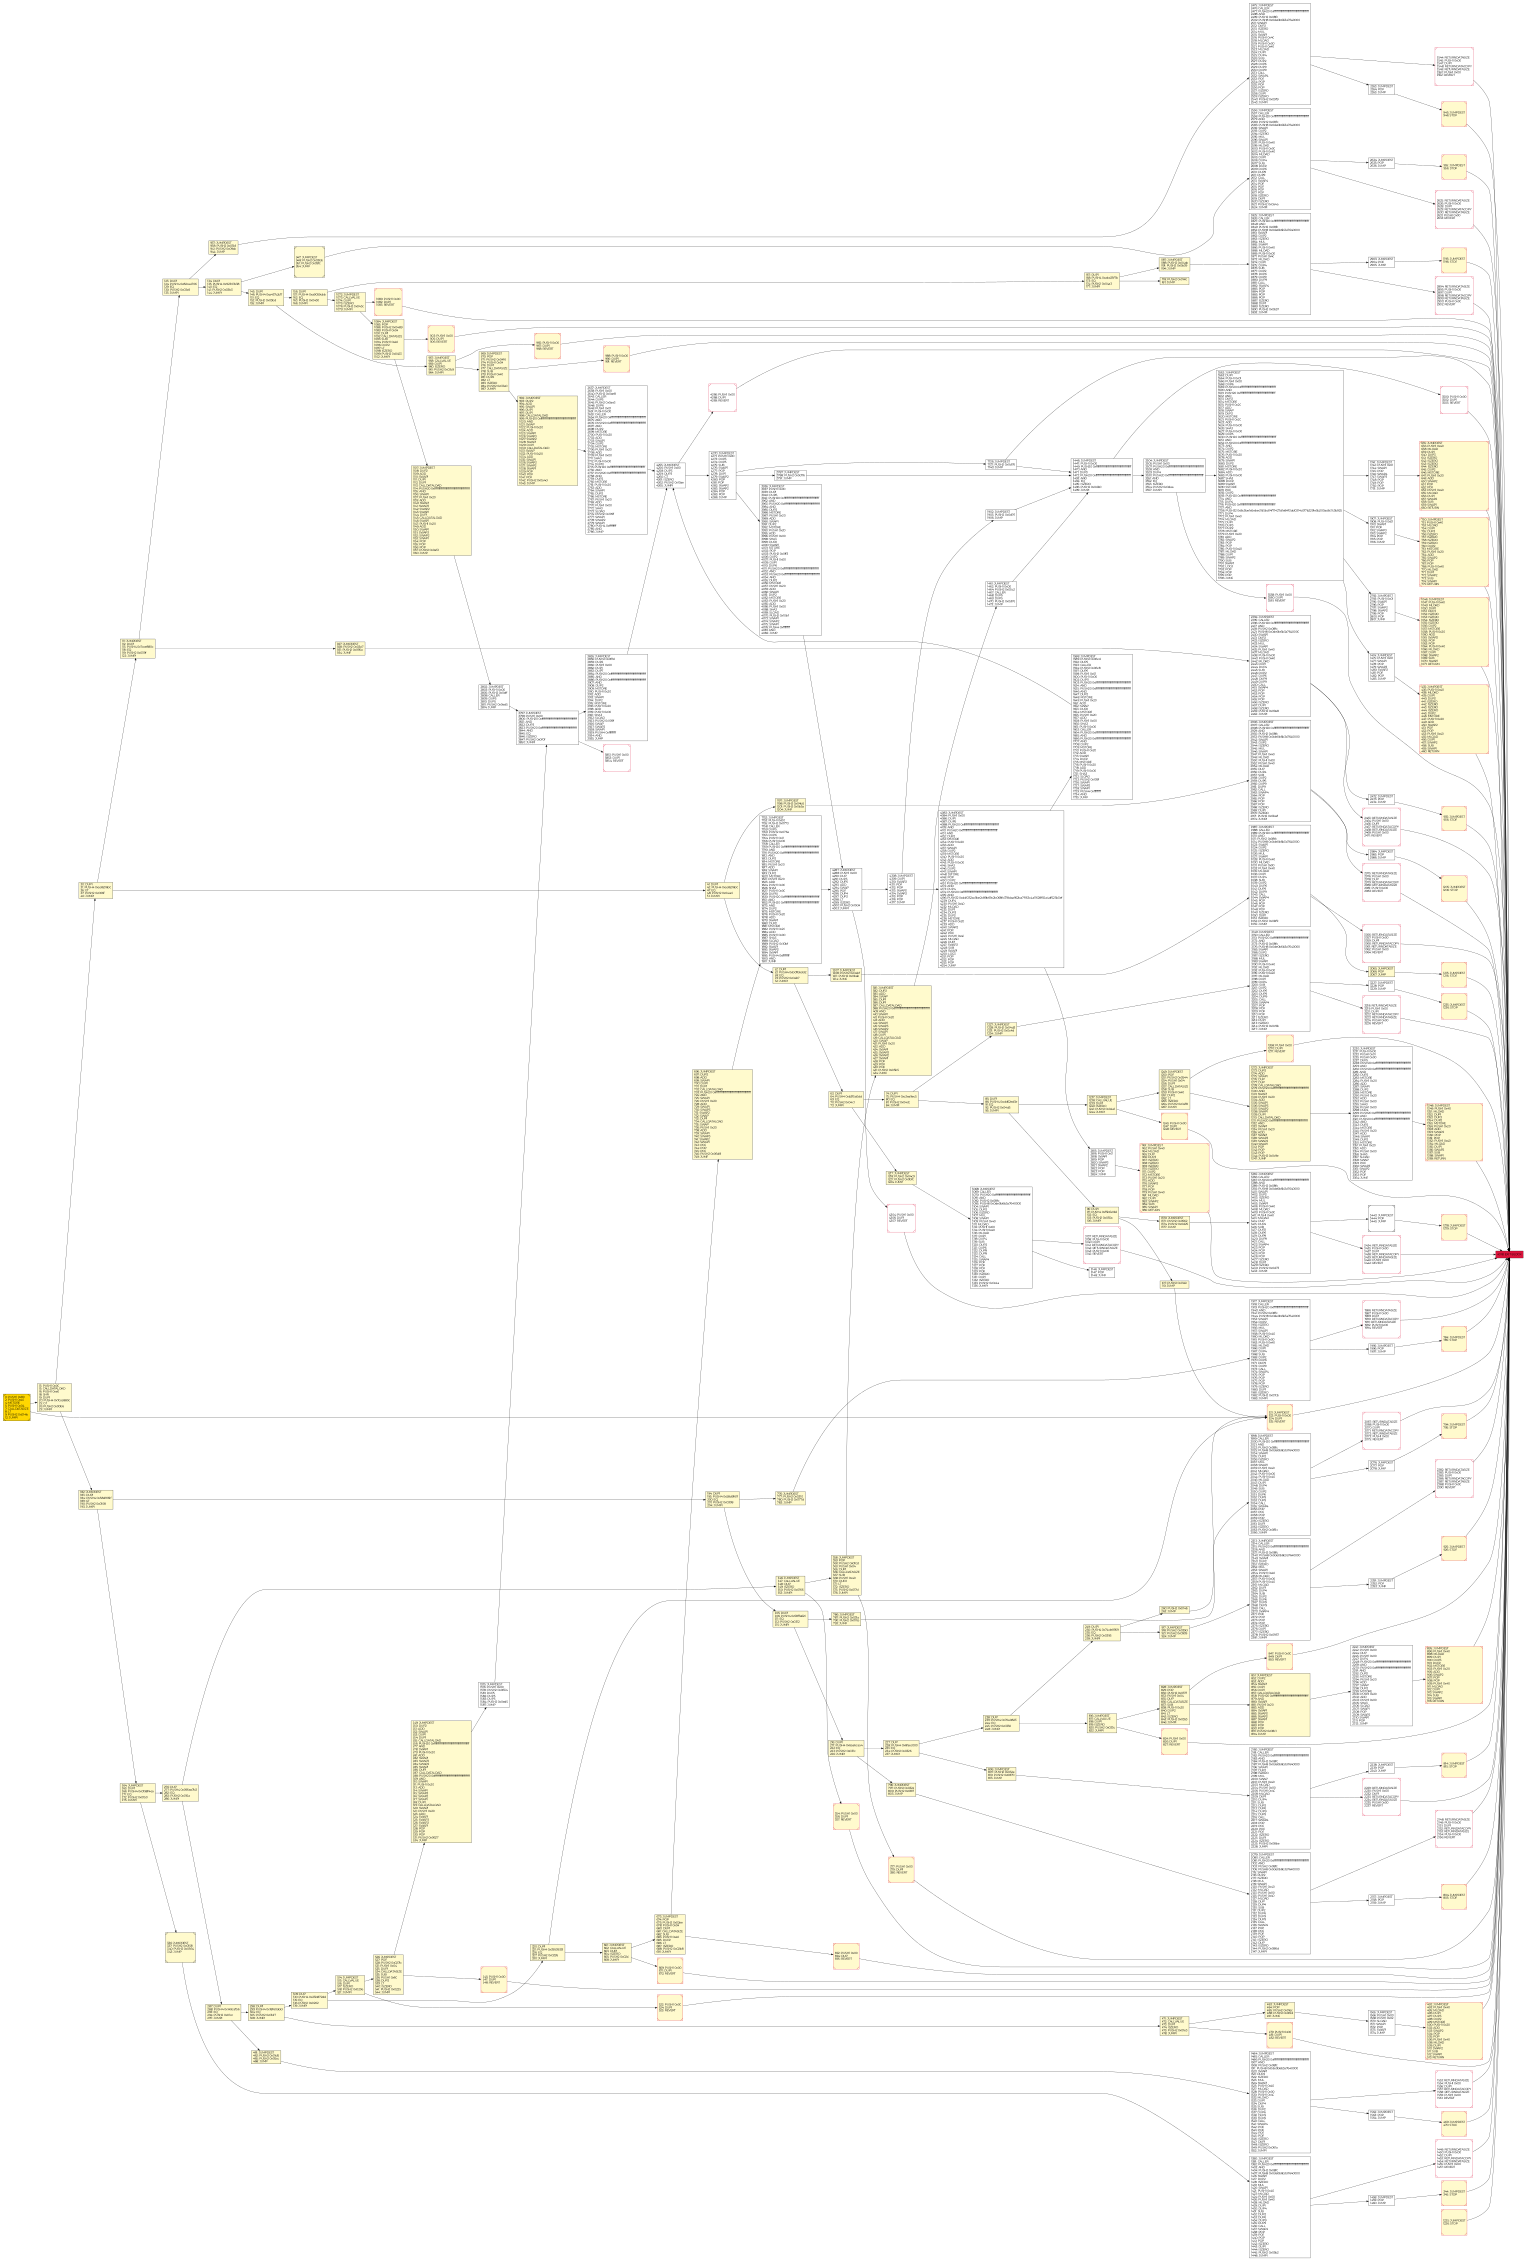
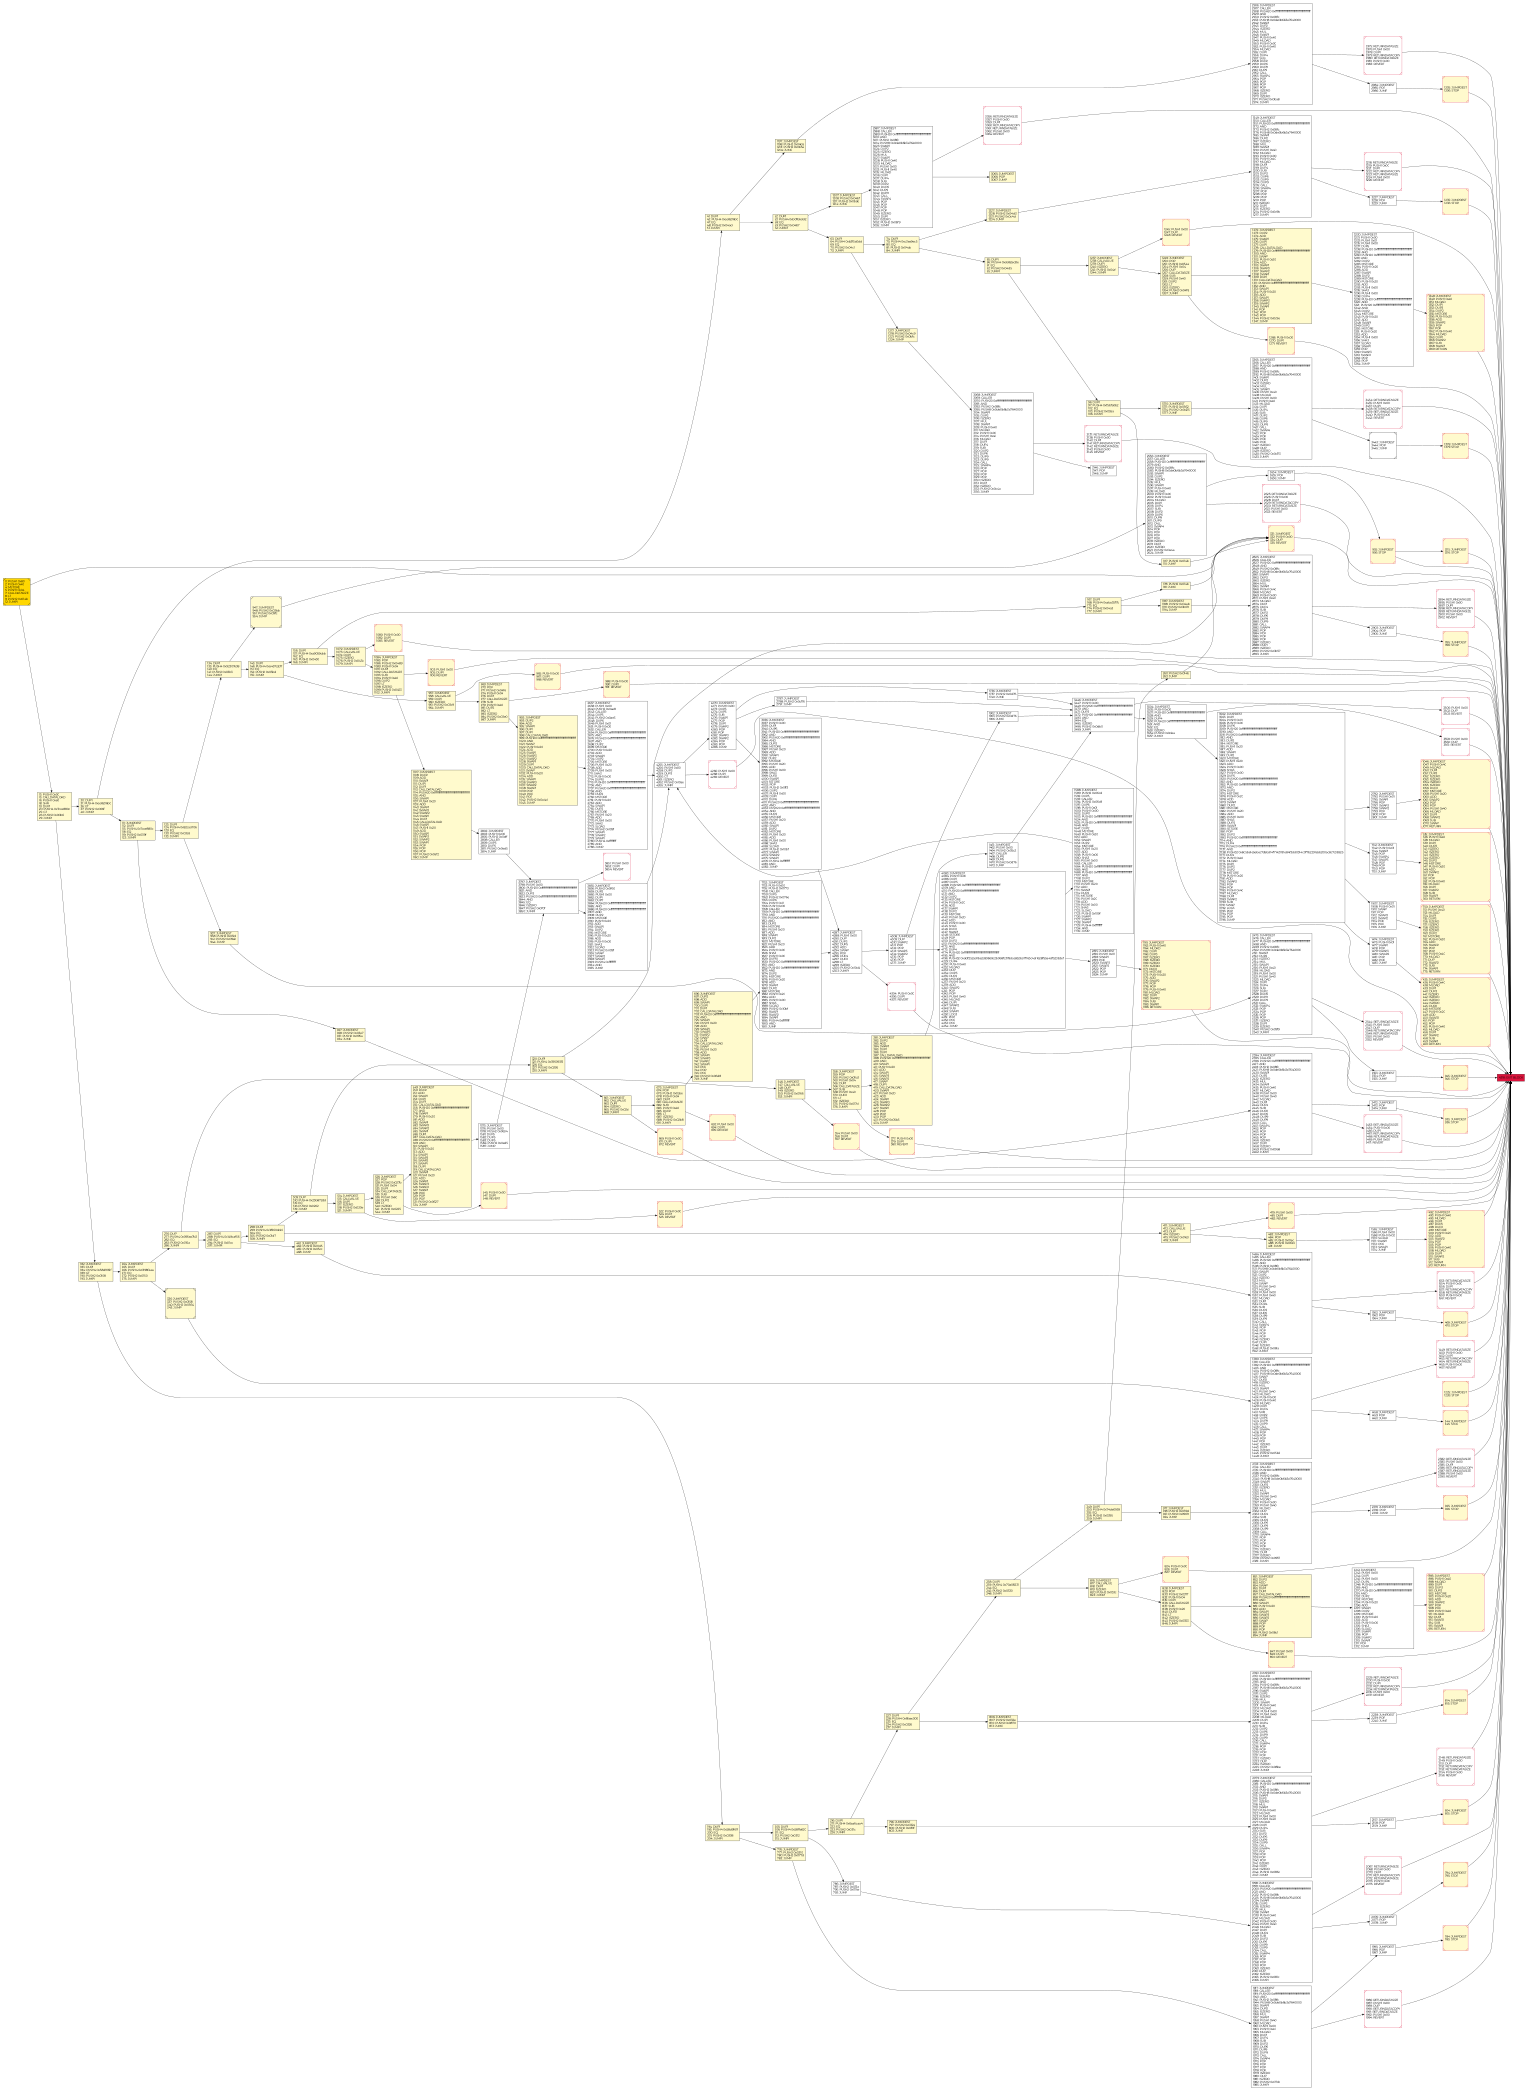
none -> (1214, 568)
(1417, 973) -> (1418, 551)
(846, 1619) -> (846, 1888)
